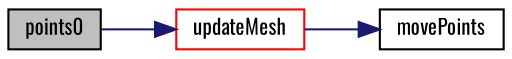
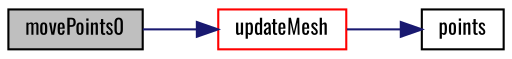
(55, 29) -> (76, 29)
(442, 29) -> (463, 29)
